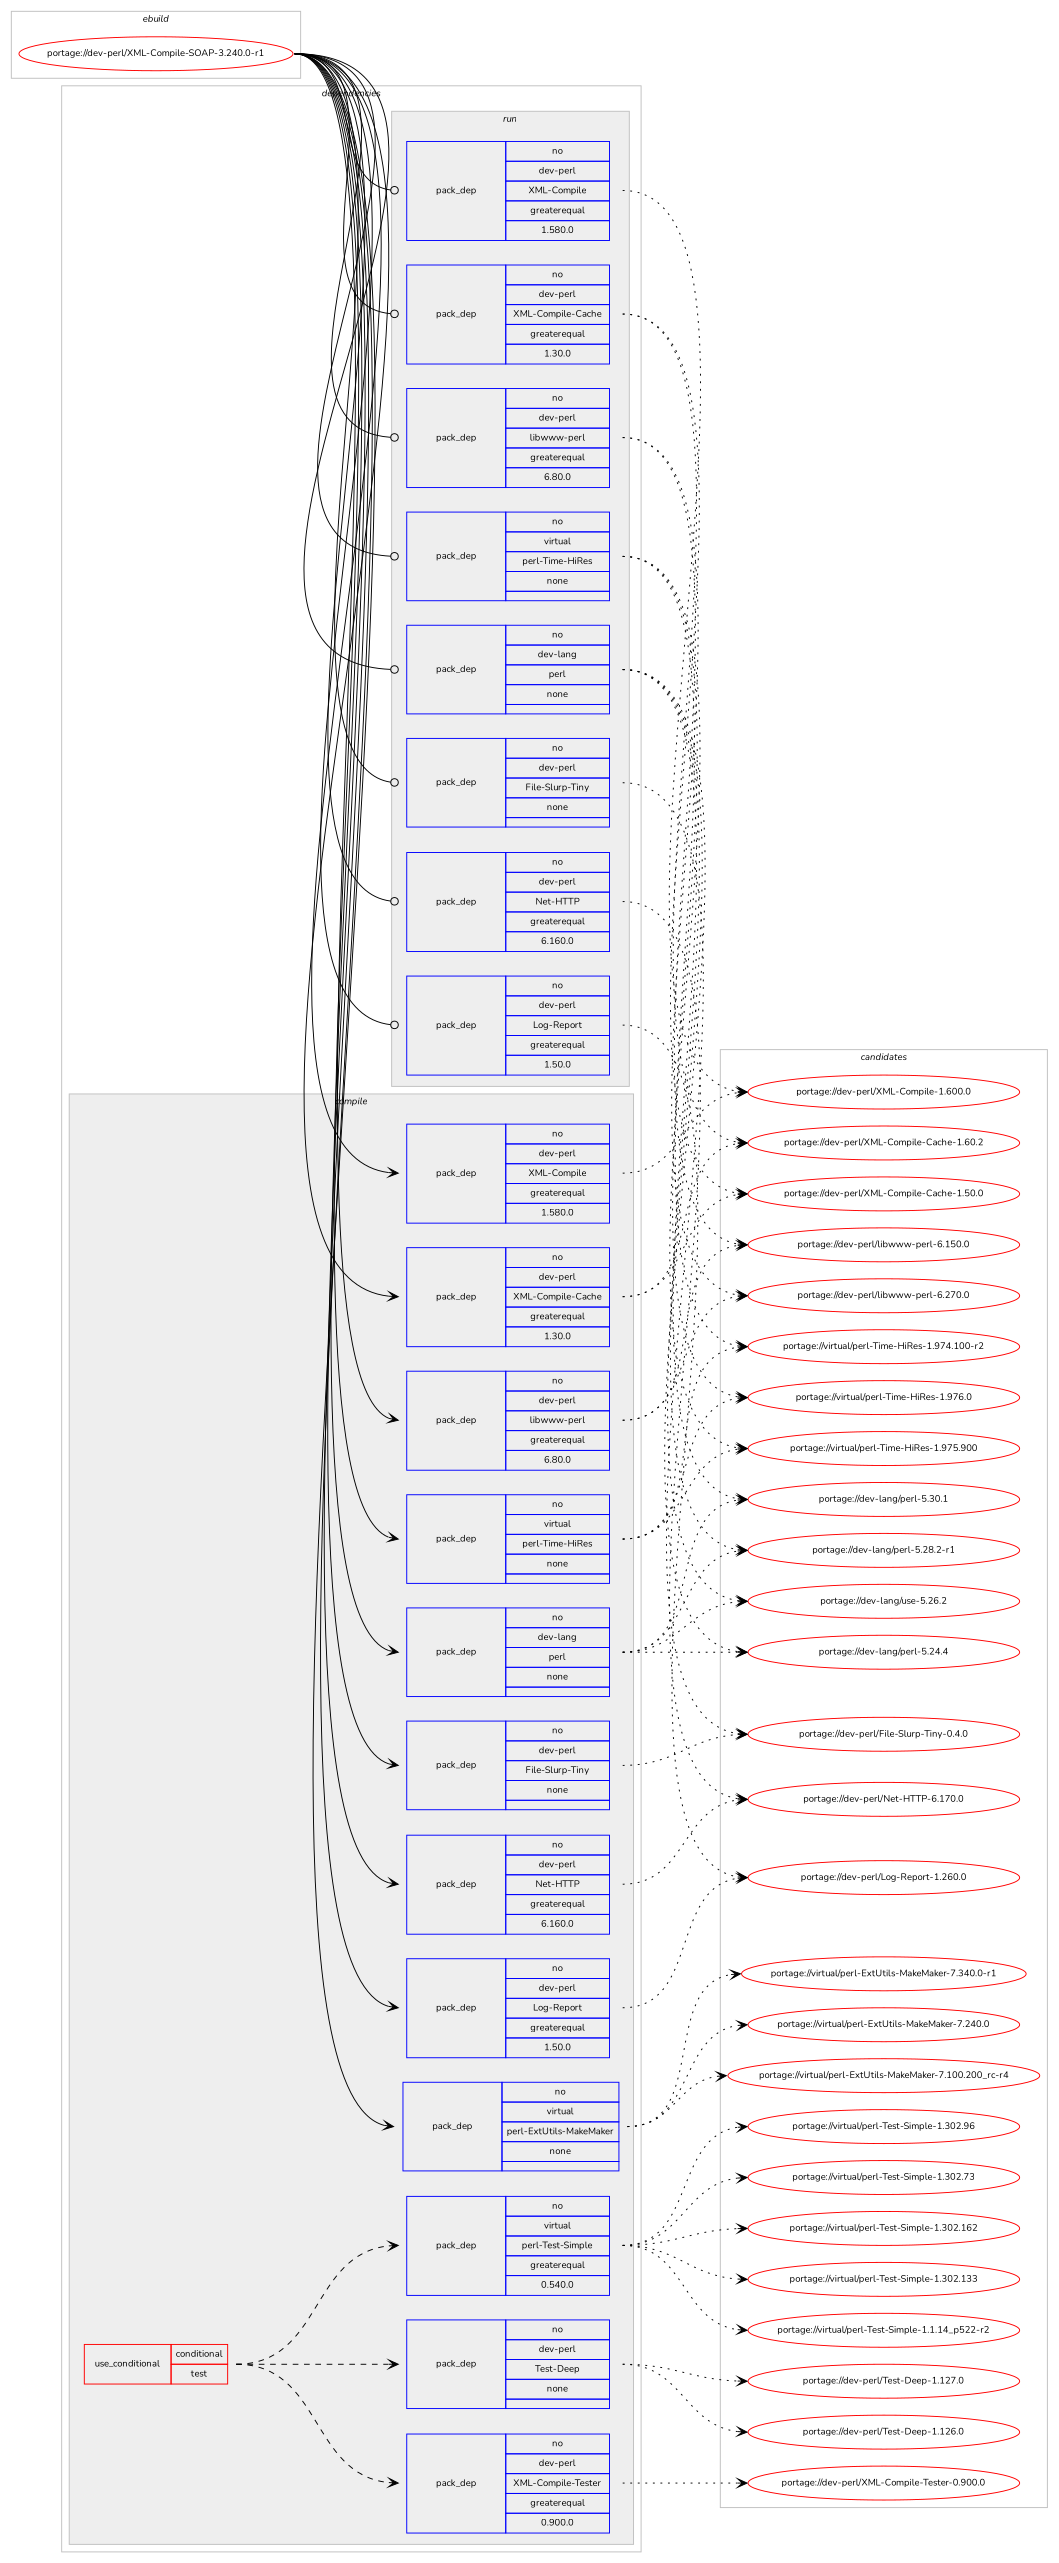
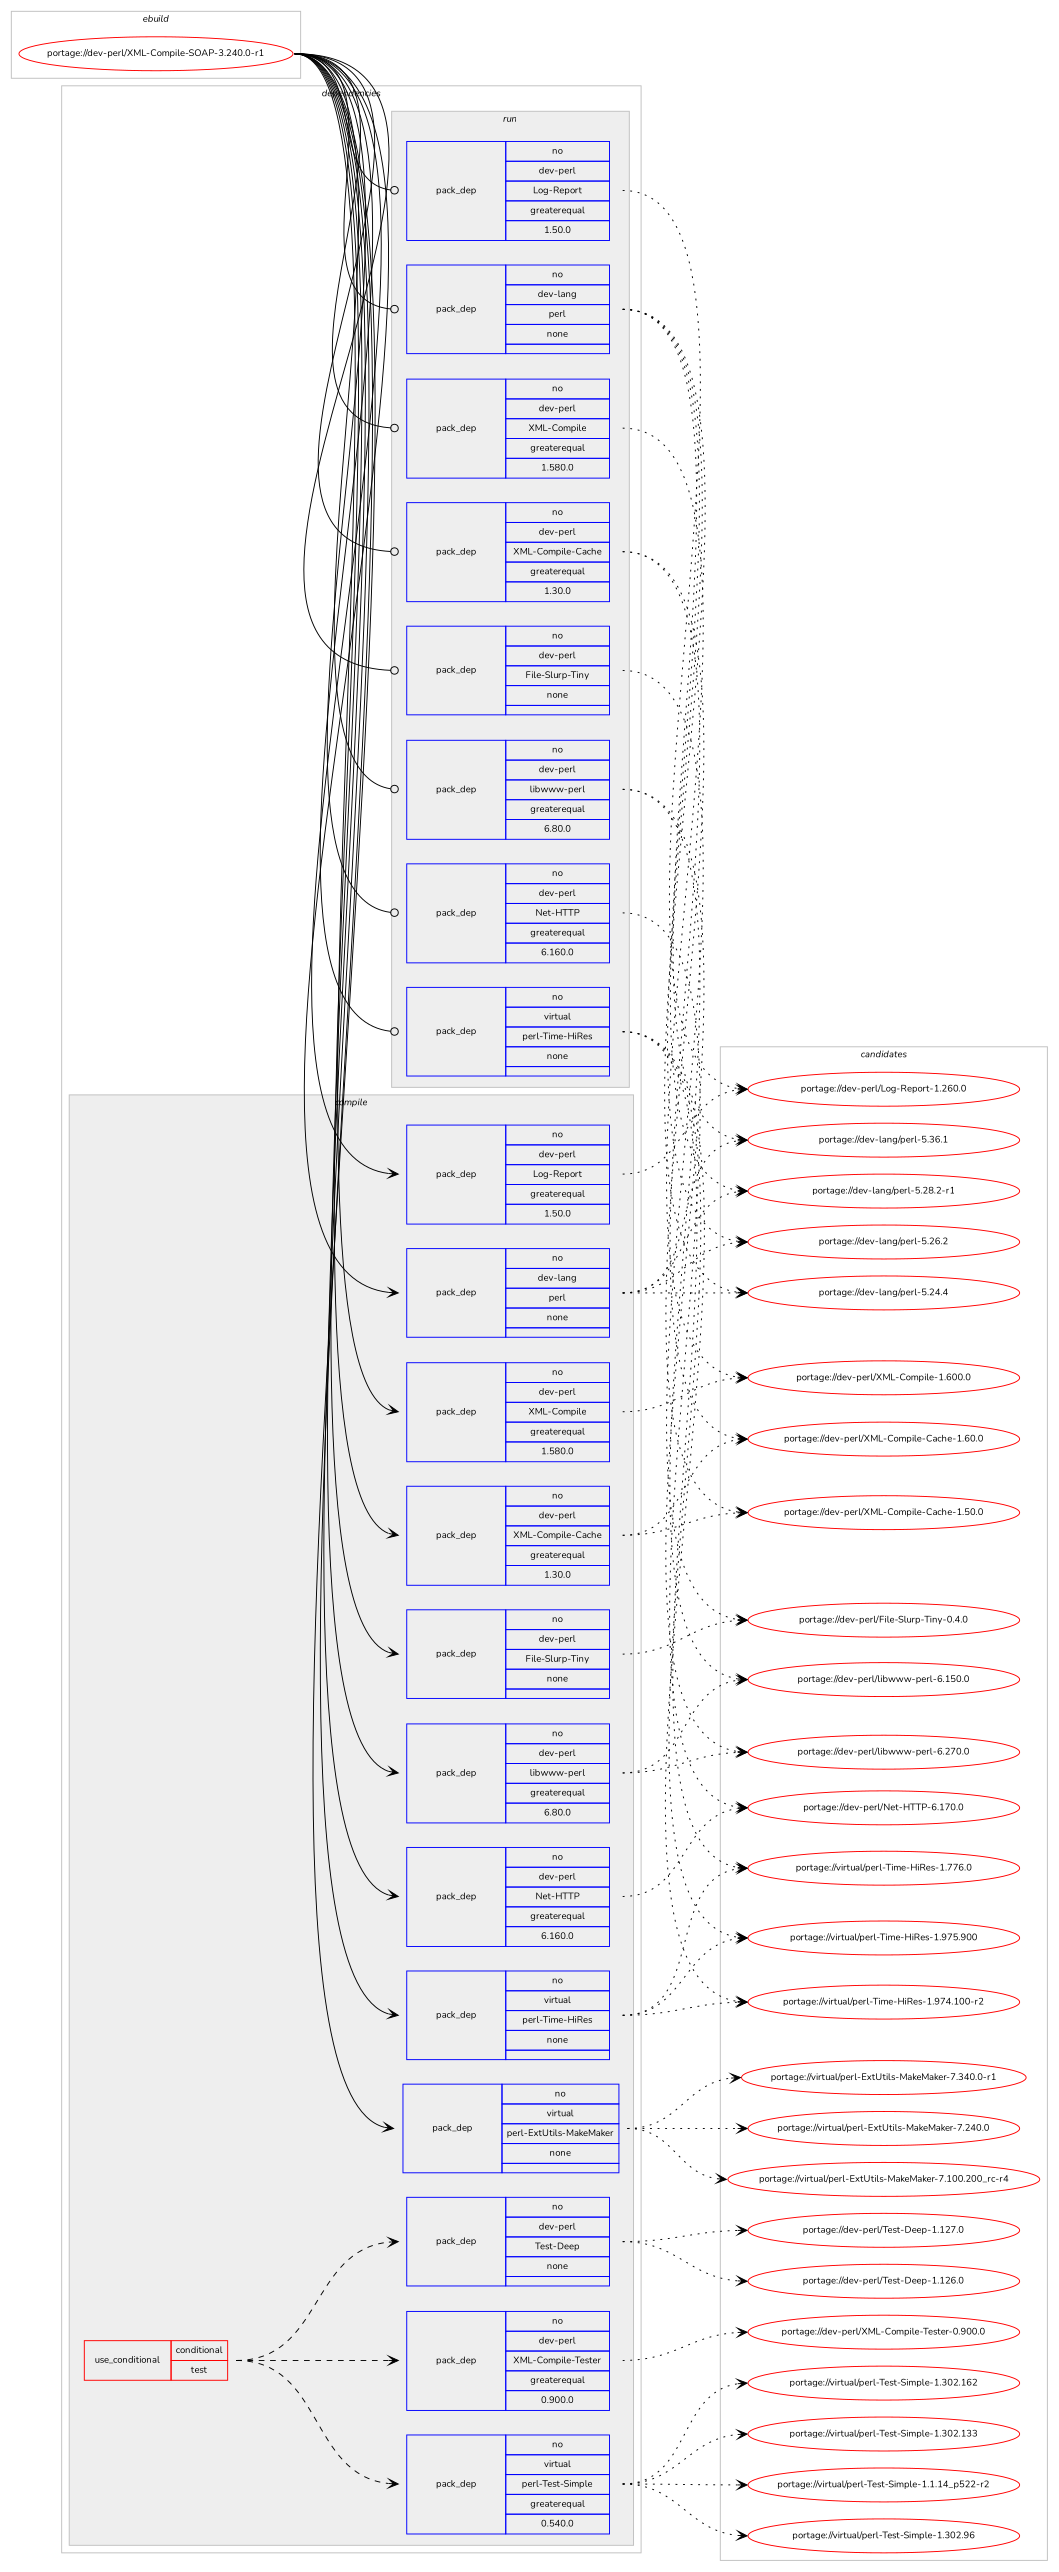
(884, 1143) -> (884, 1439)
(884, 1398) -> (884, 1868)
(884, 1499) -> (884, 1140)
(884, 1601) -> (884, 1242)
(884, 2178) -> none
